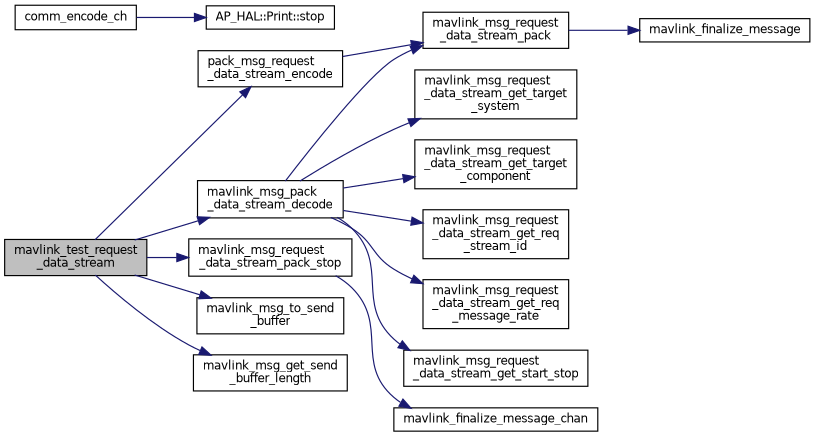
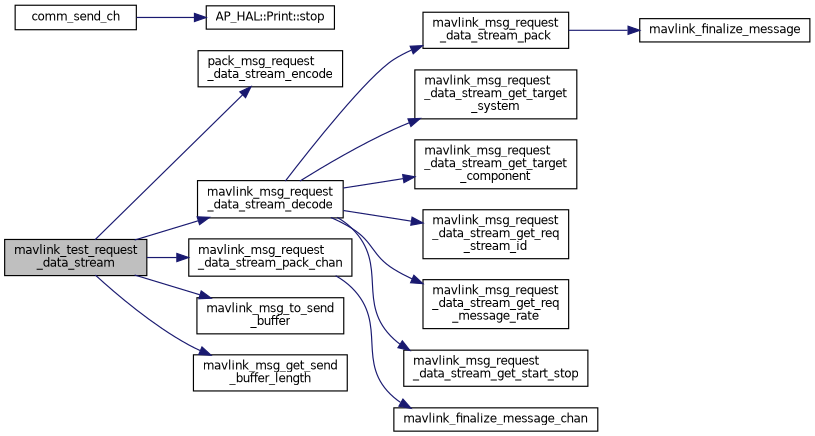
(76, 17) -> (76, 17)
(377, 51) -> none
(270, 199) -> (270, 199)
(270, 258) -> (270, 258)
